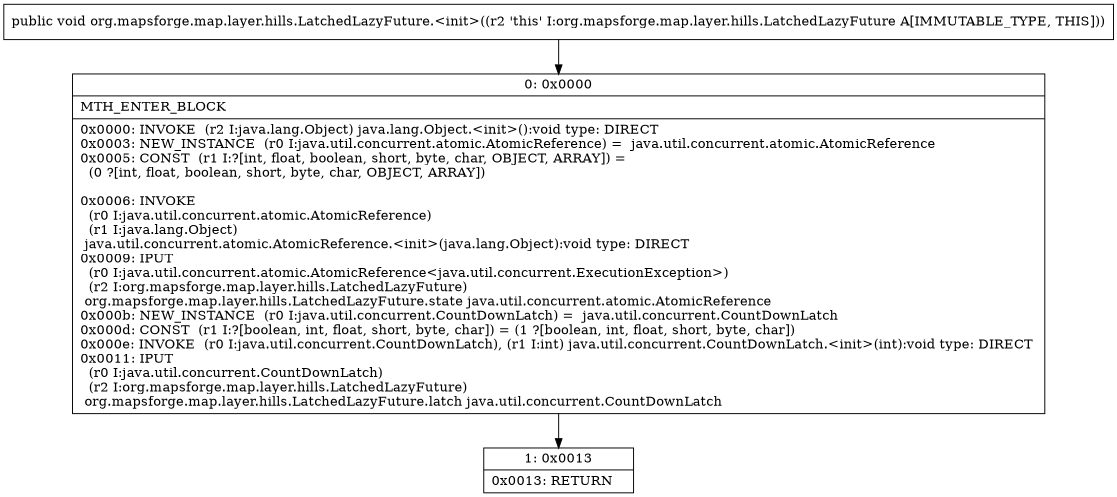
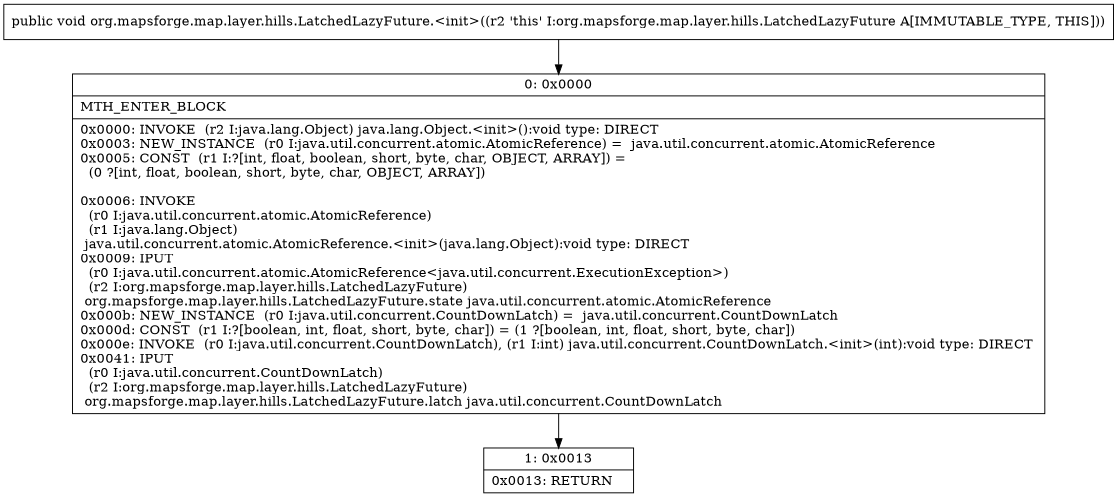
(131, 359) -> (131, 359)
